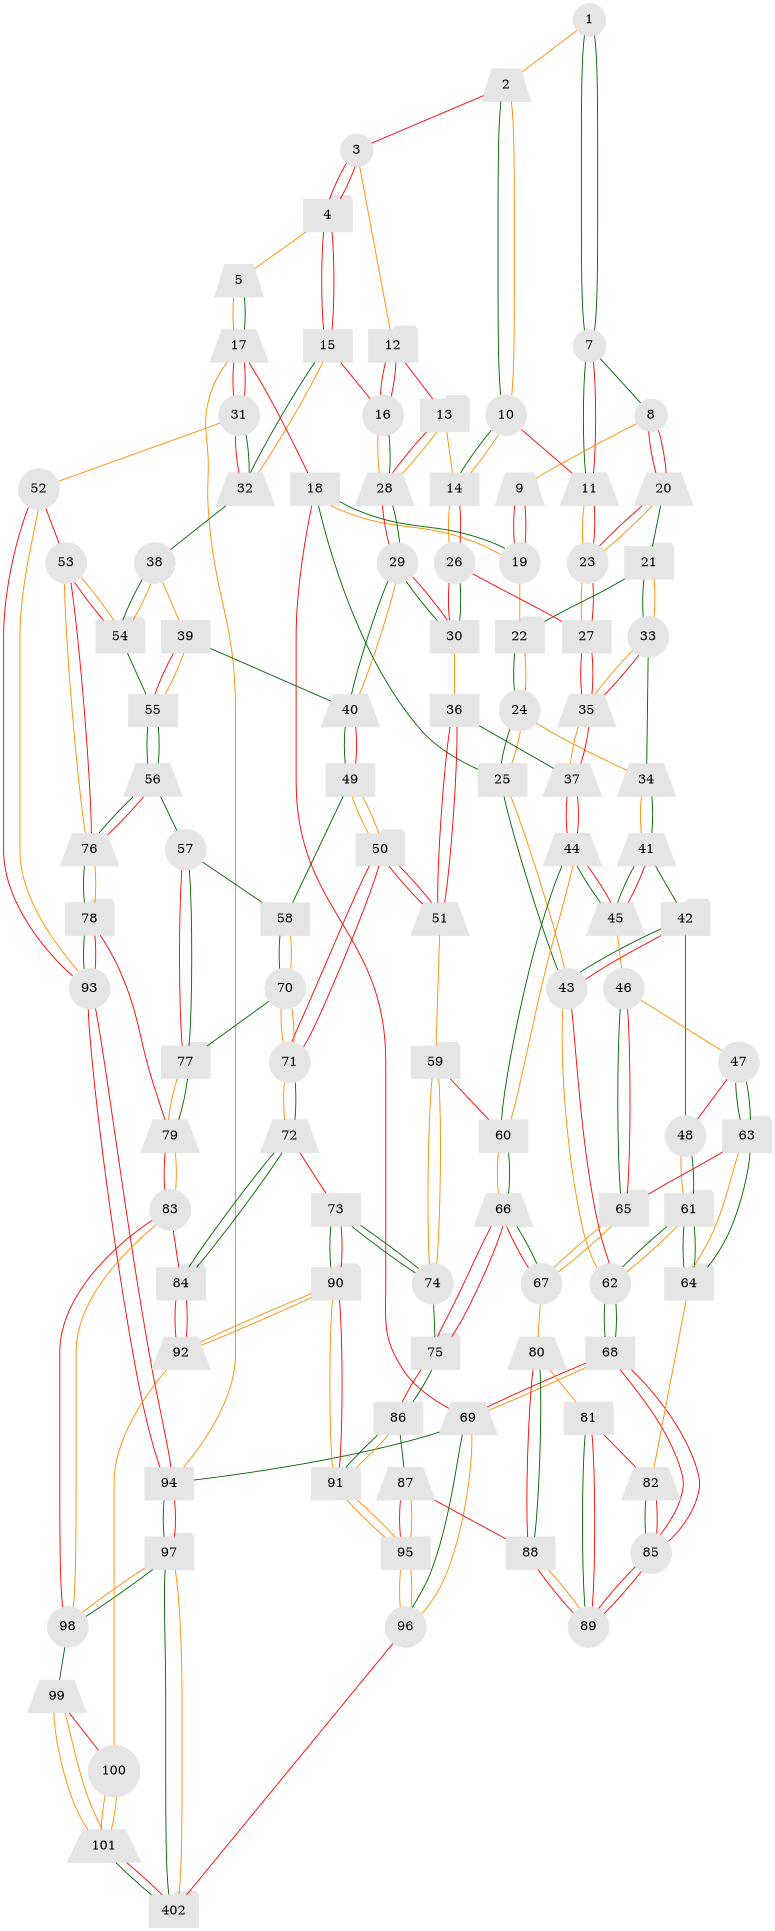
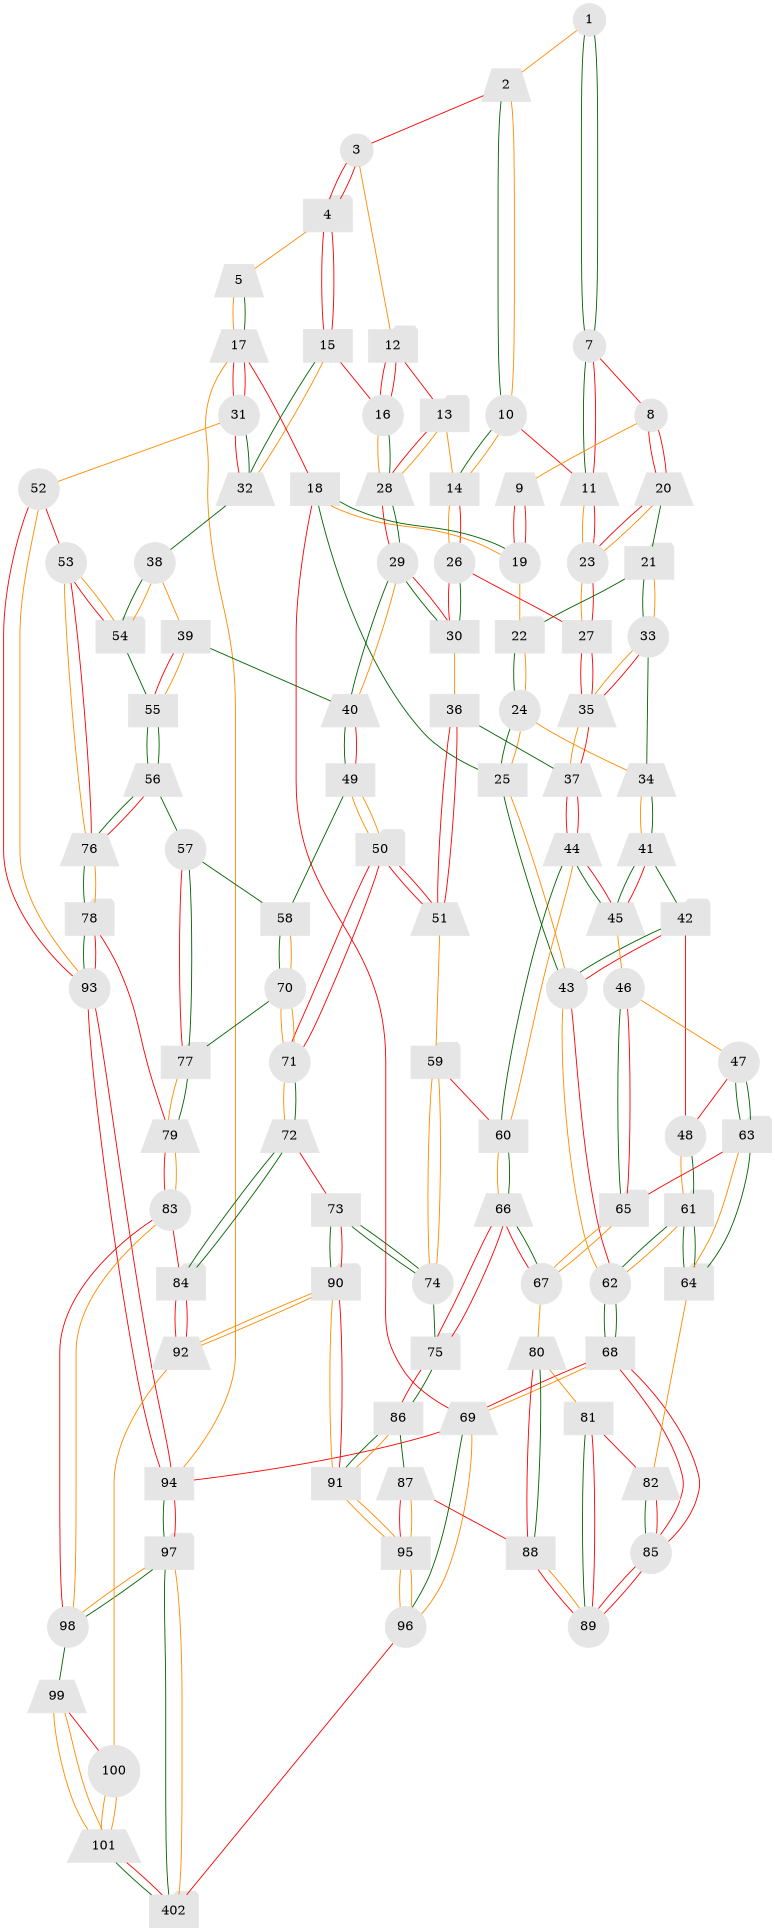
(620, 381) -> (620, 381)
(318, 1461) -> (318, 1461)
